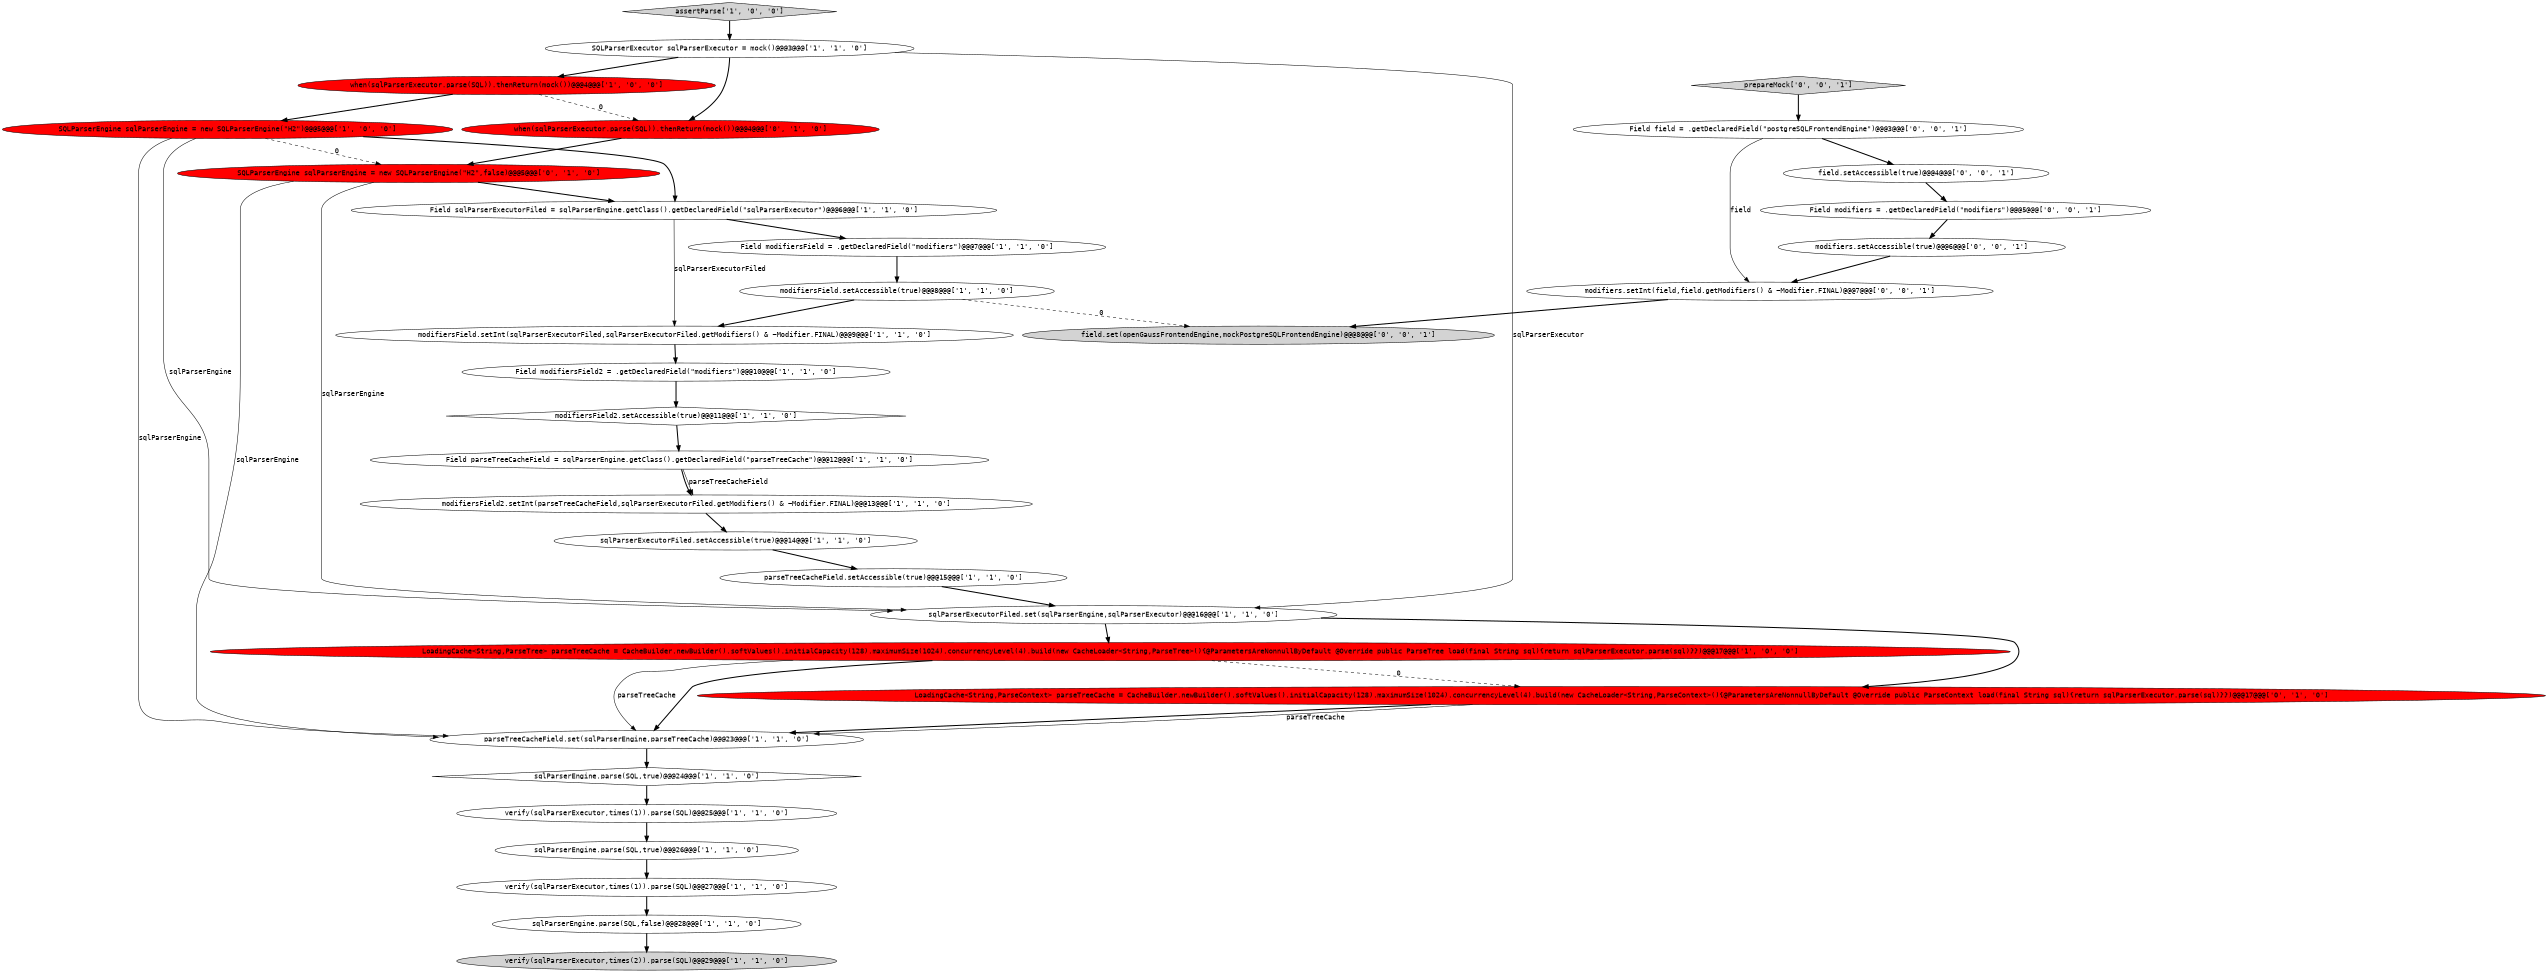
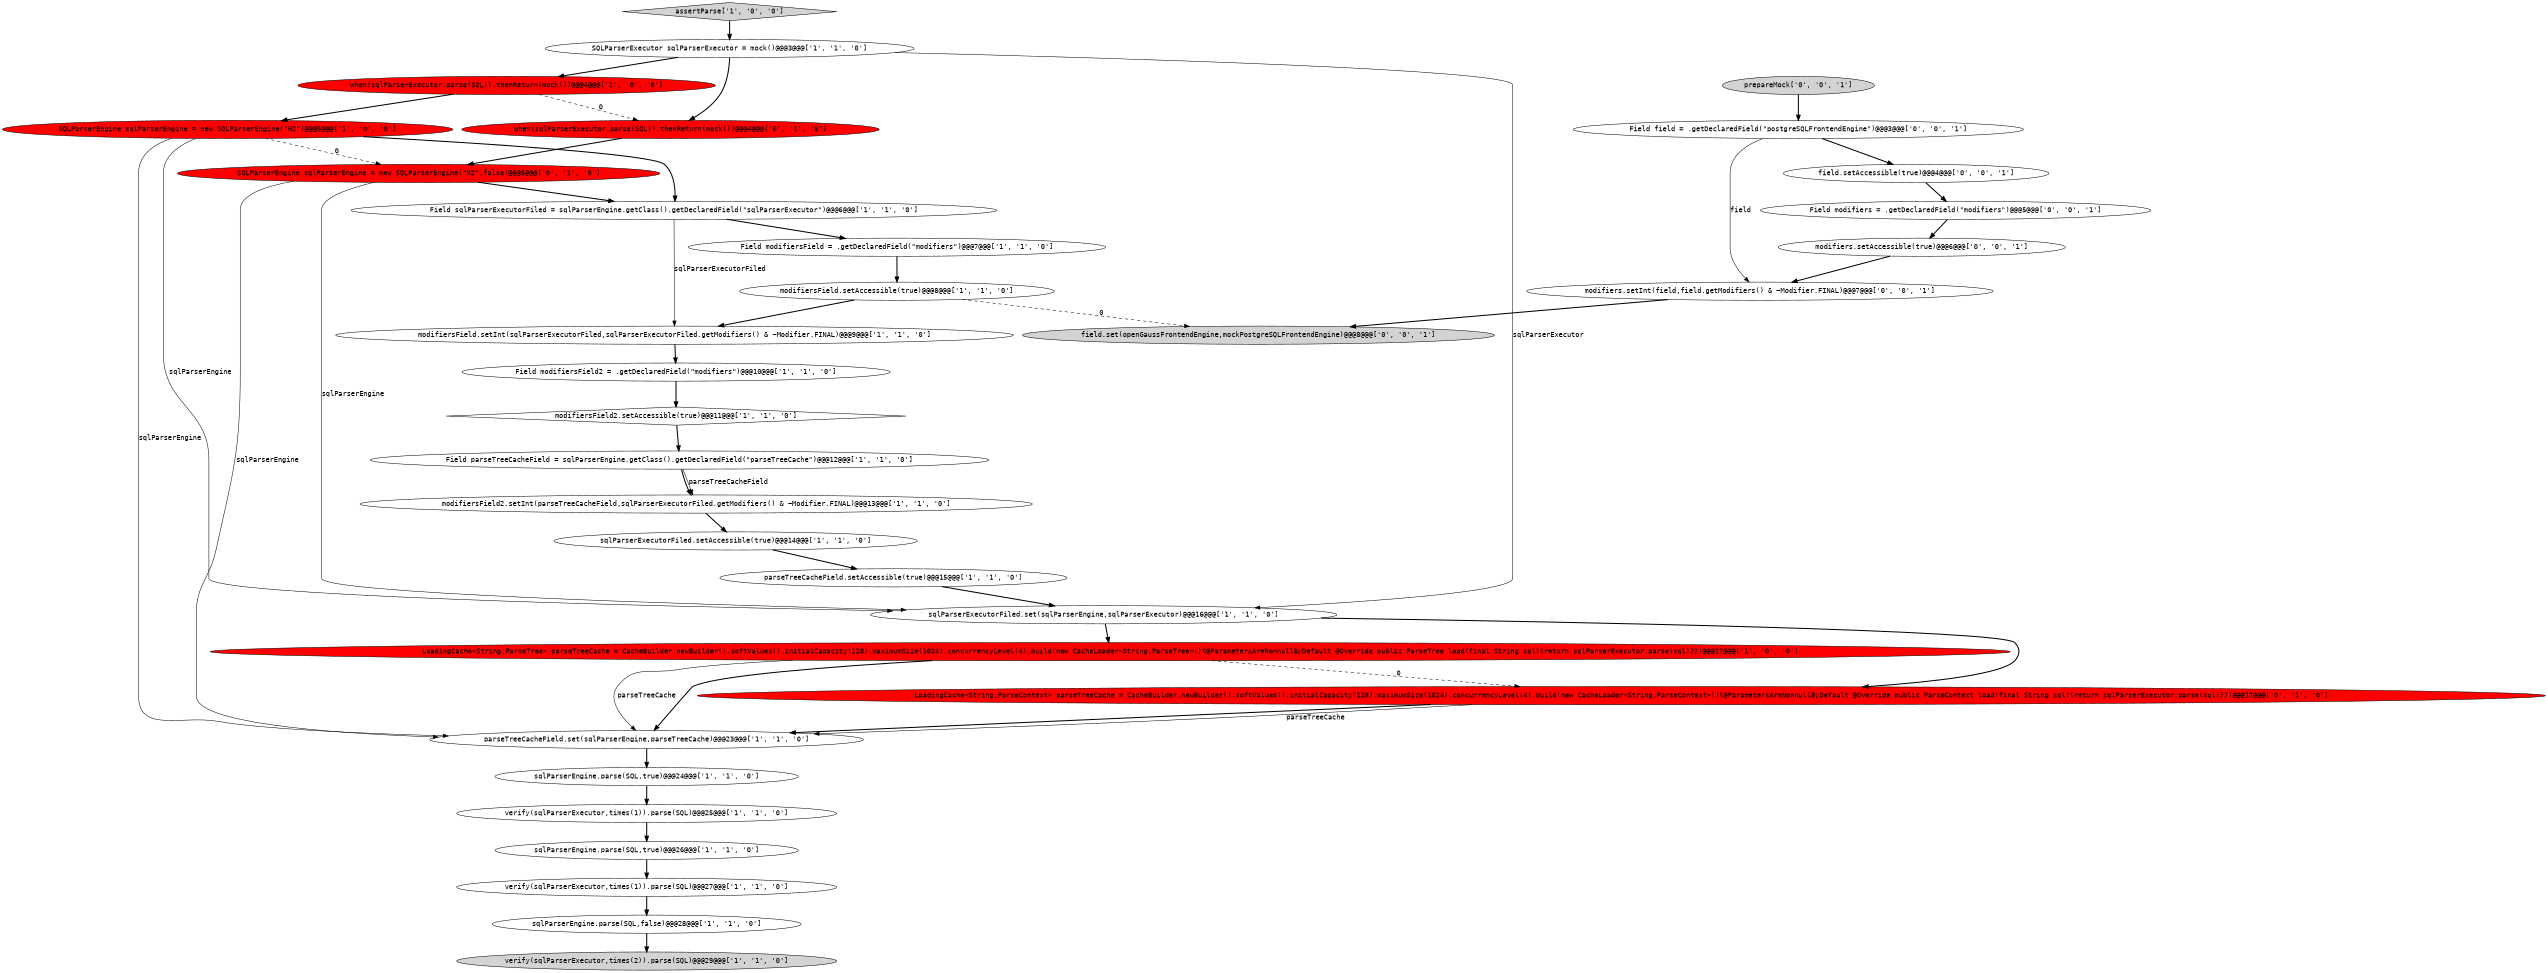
(1798, 85) -> (1798, 85)
(647, 777) -> (647, 777)
